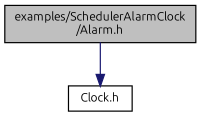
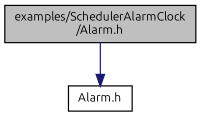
(100, 99) -> (100, 99)
